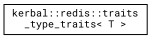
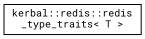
(76, 20) -> (73, 20)
